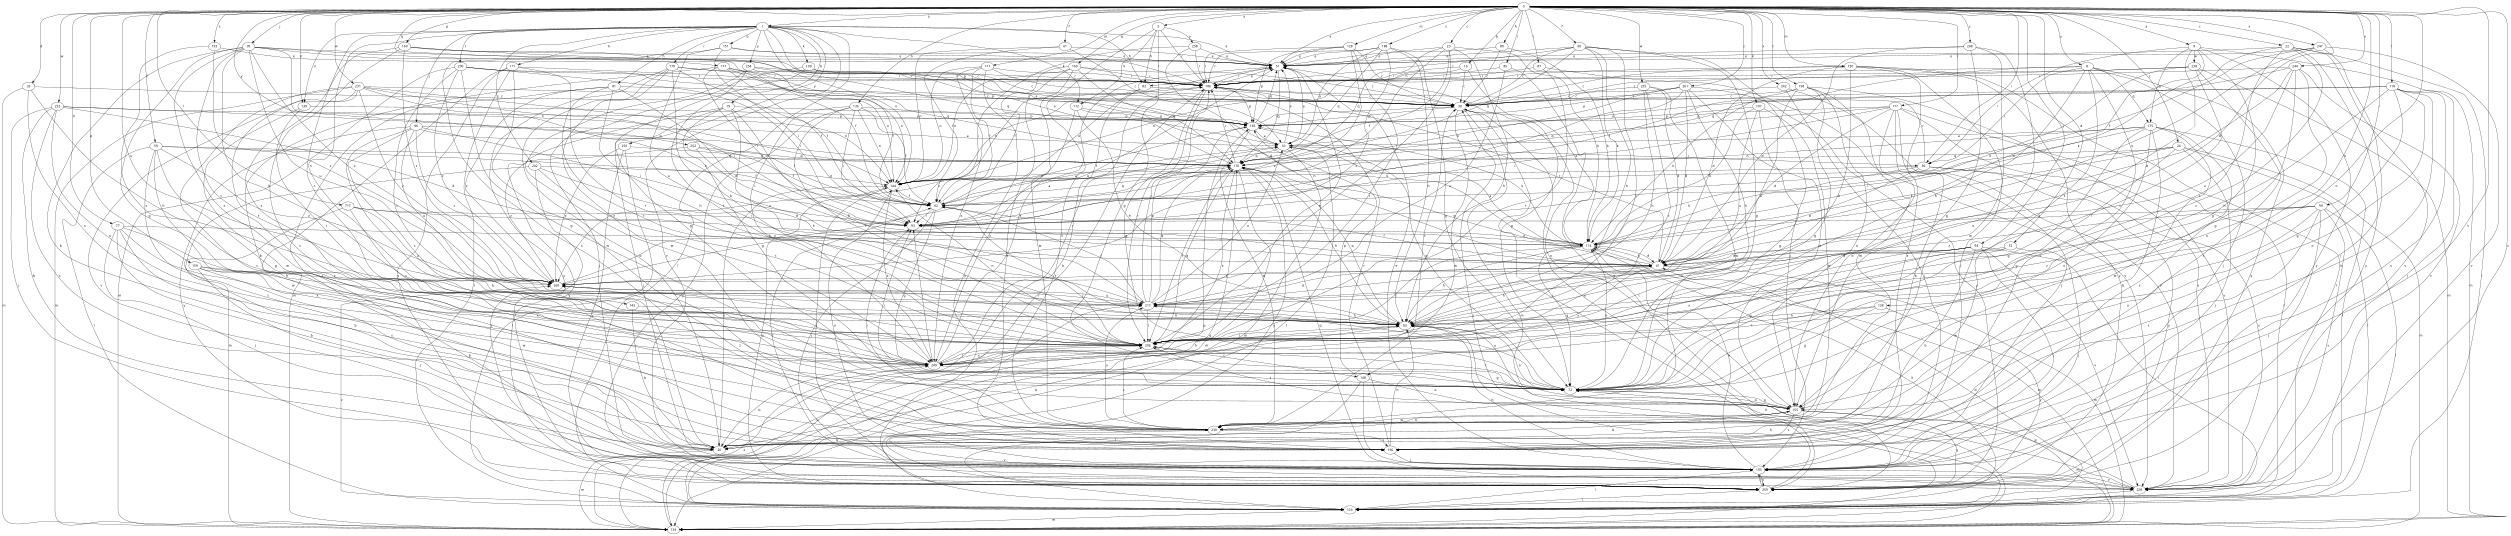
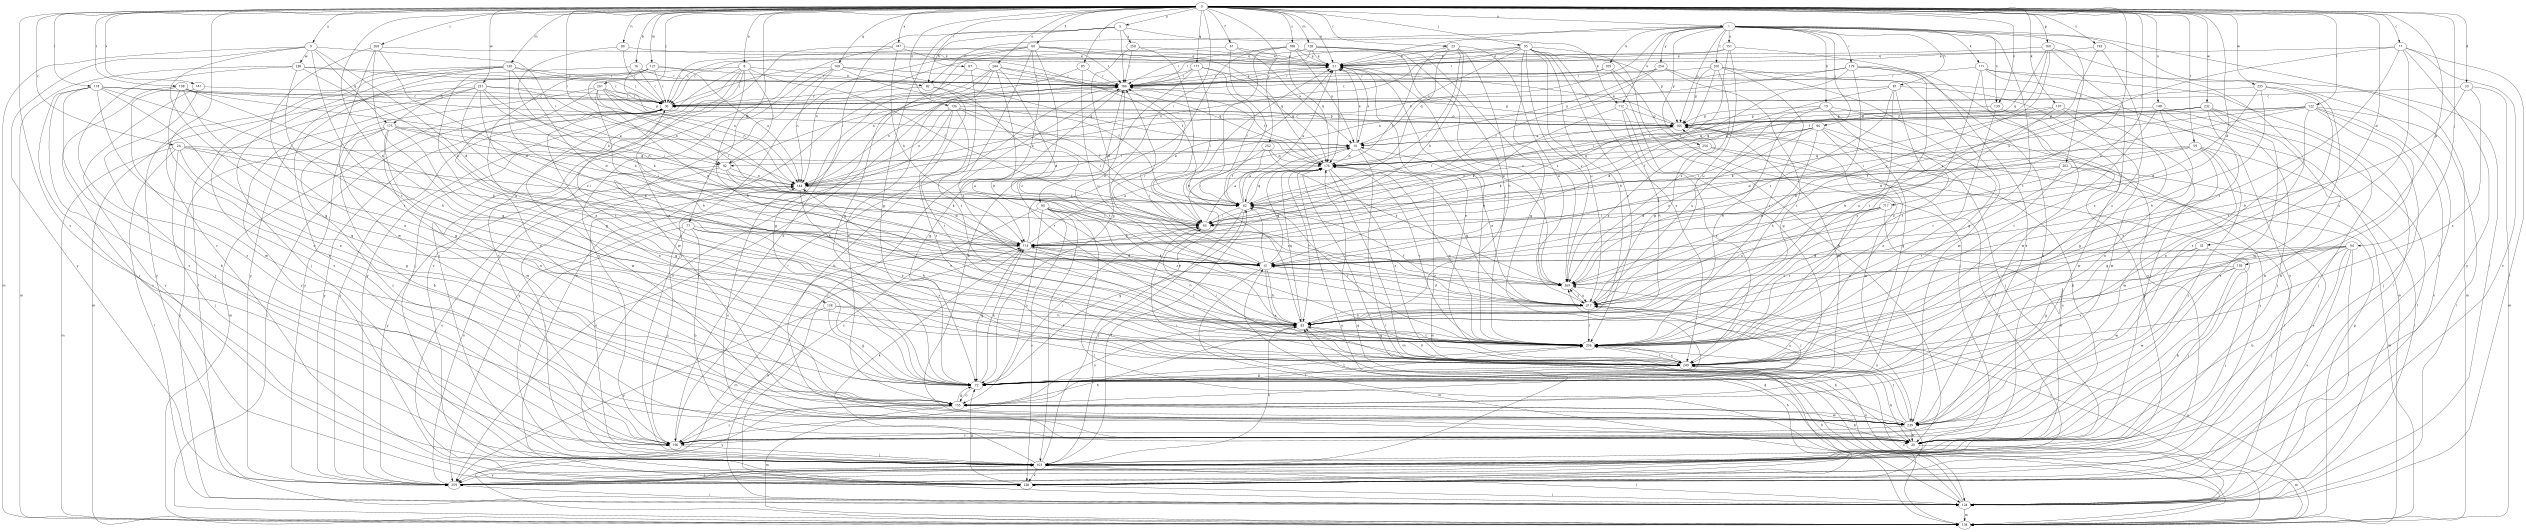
(632, 306) -> none
(1254, 362) -> (1915, 276)
